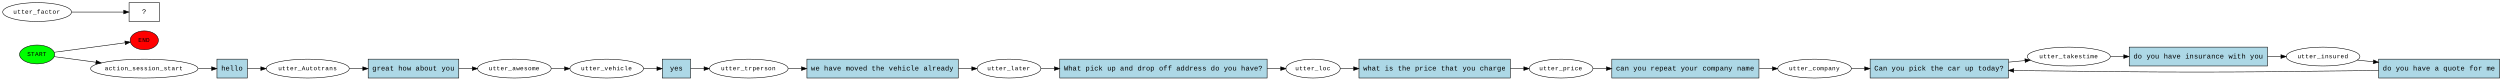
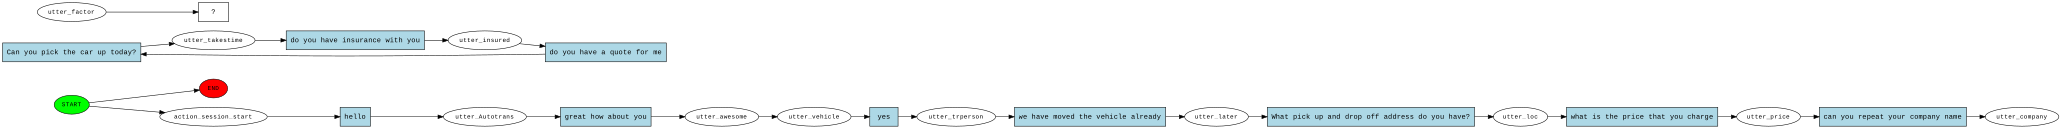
(1858, 69) -> none
